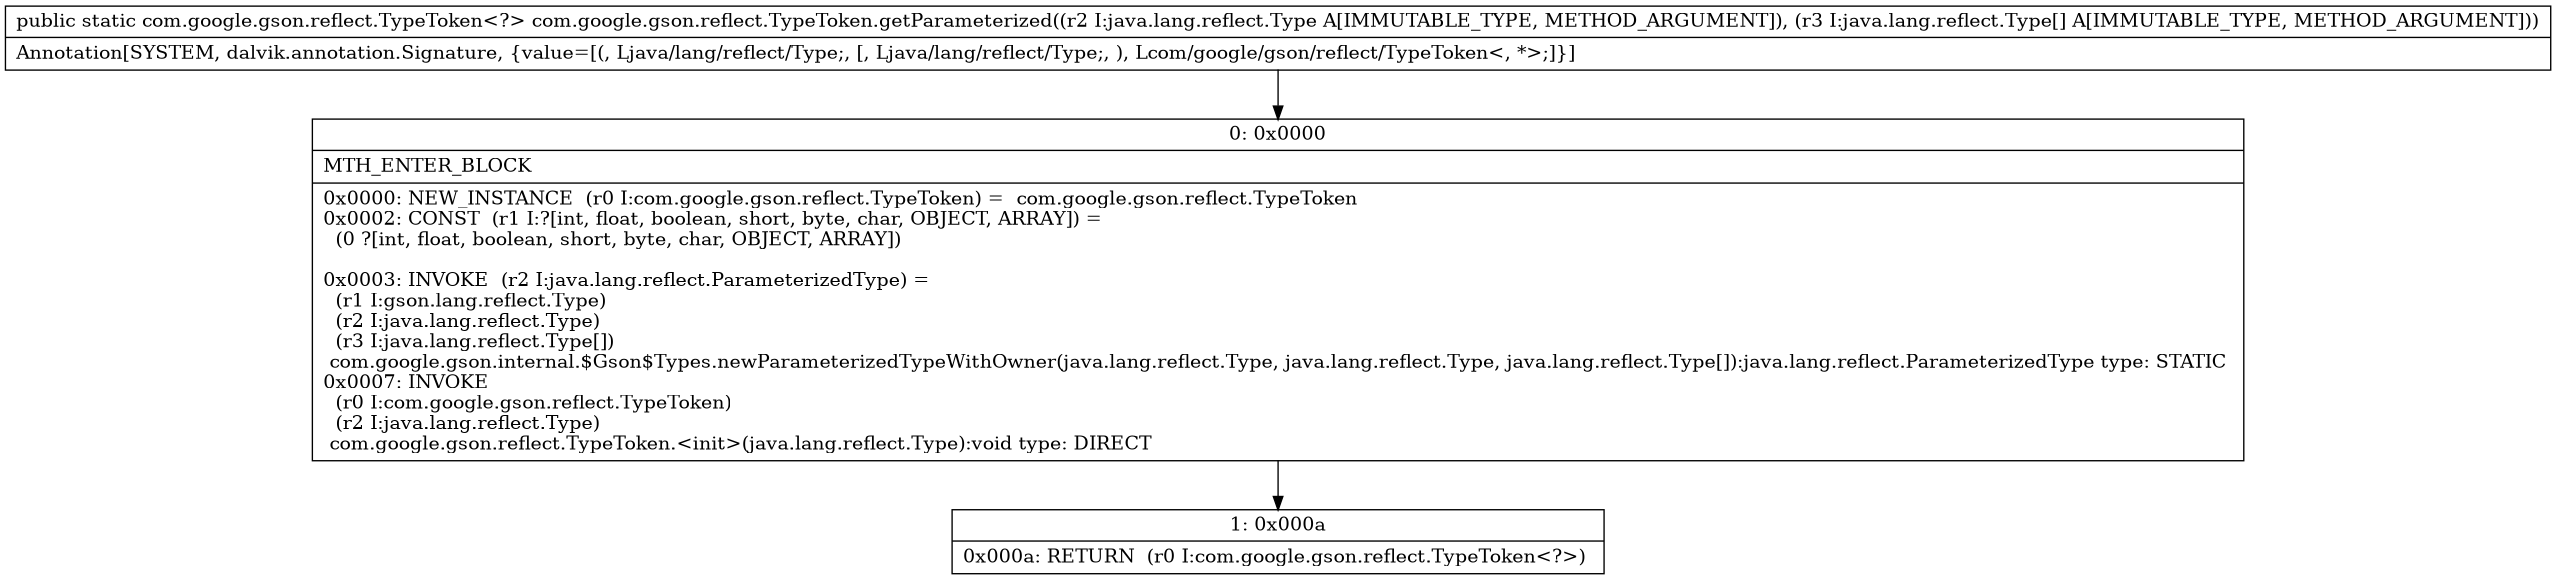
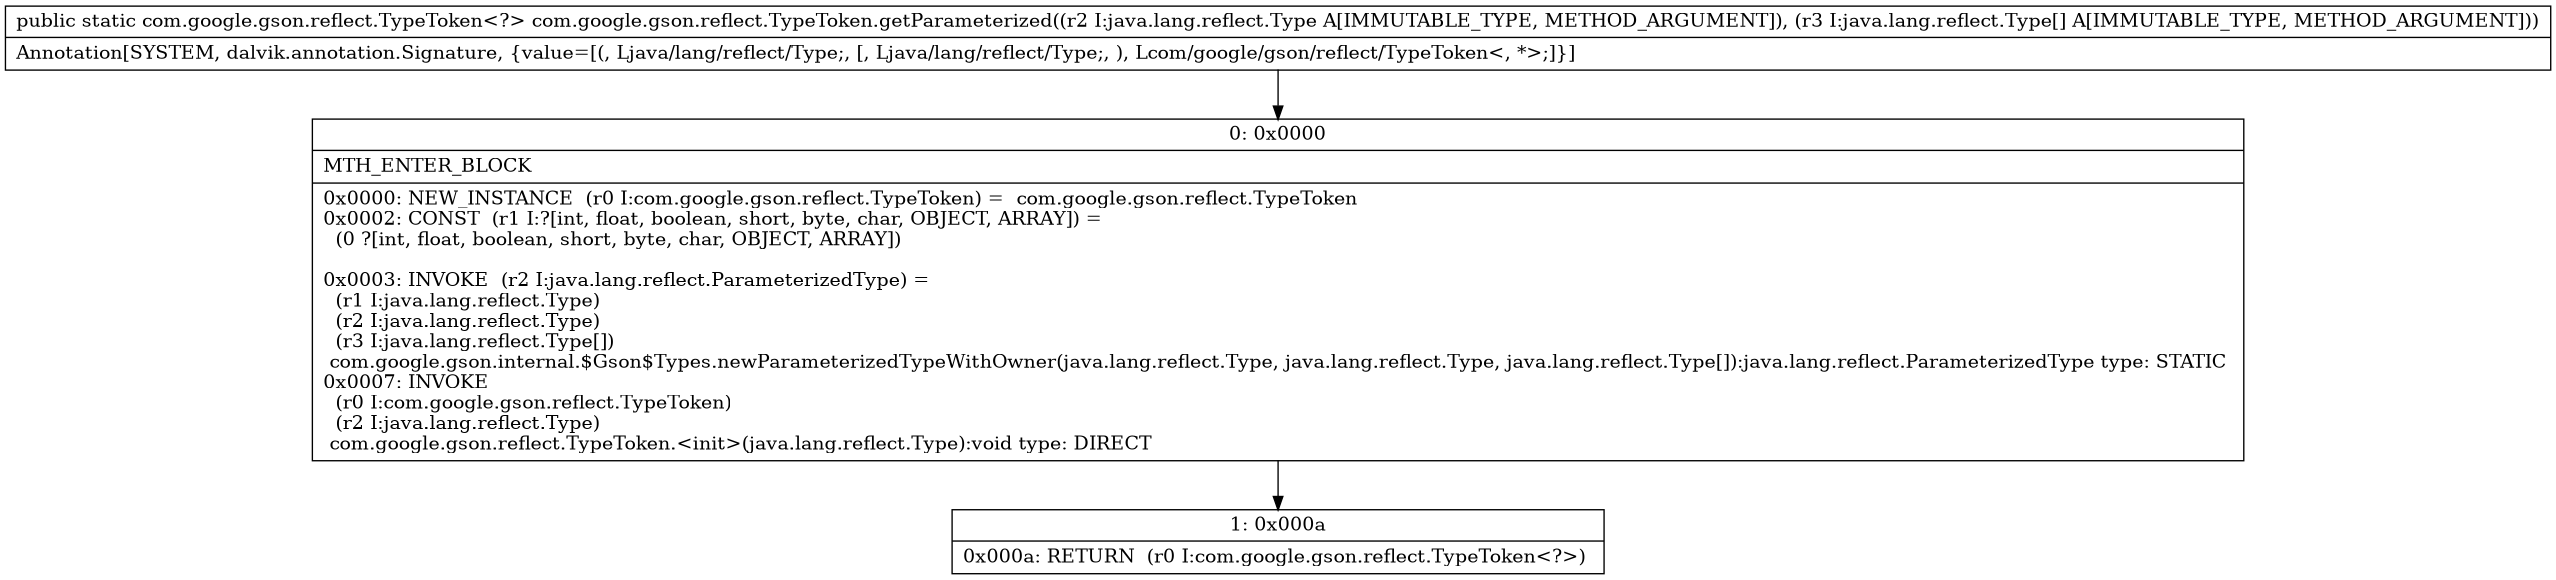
(465, 301) -> (462, 301)
